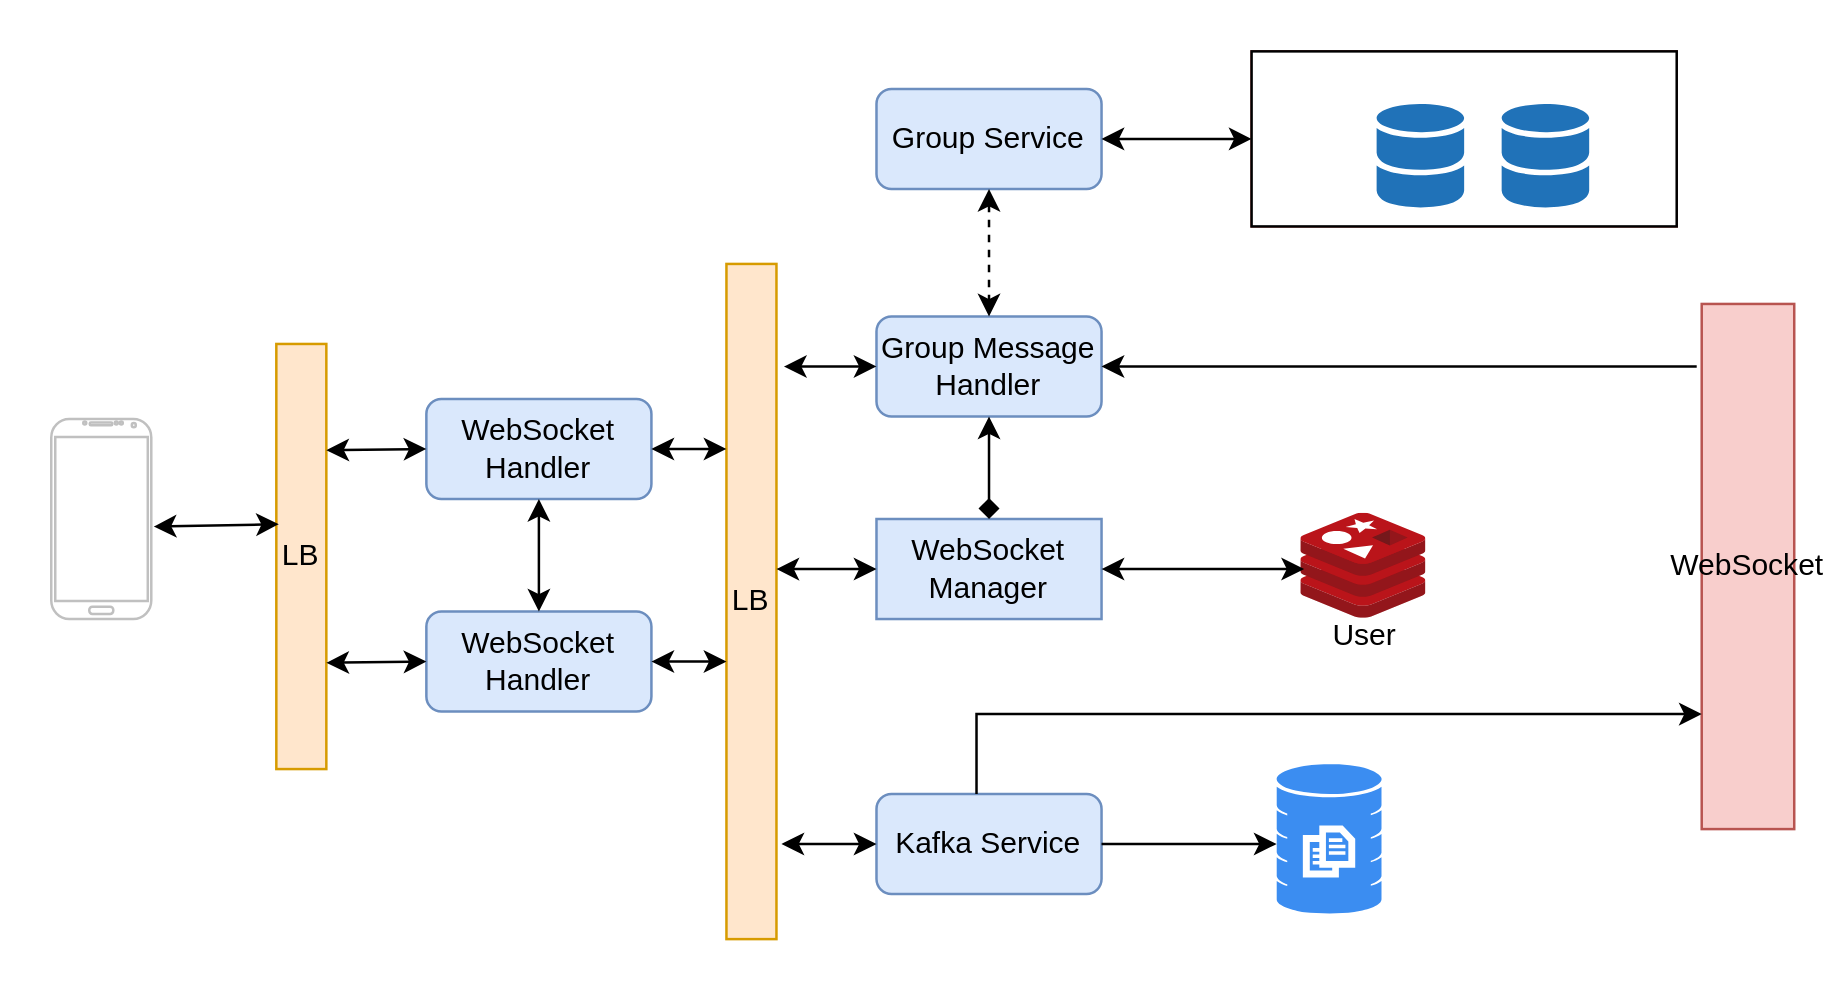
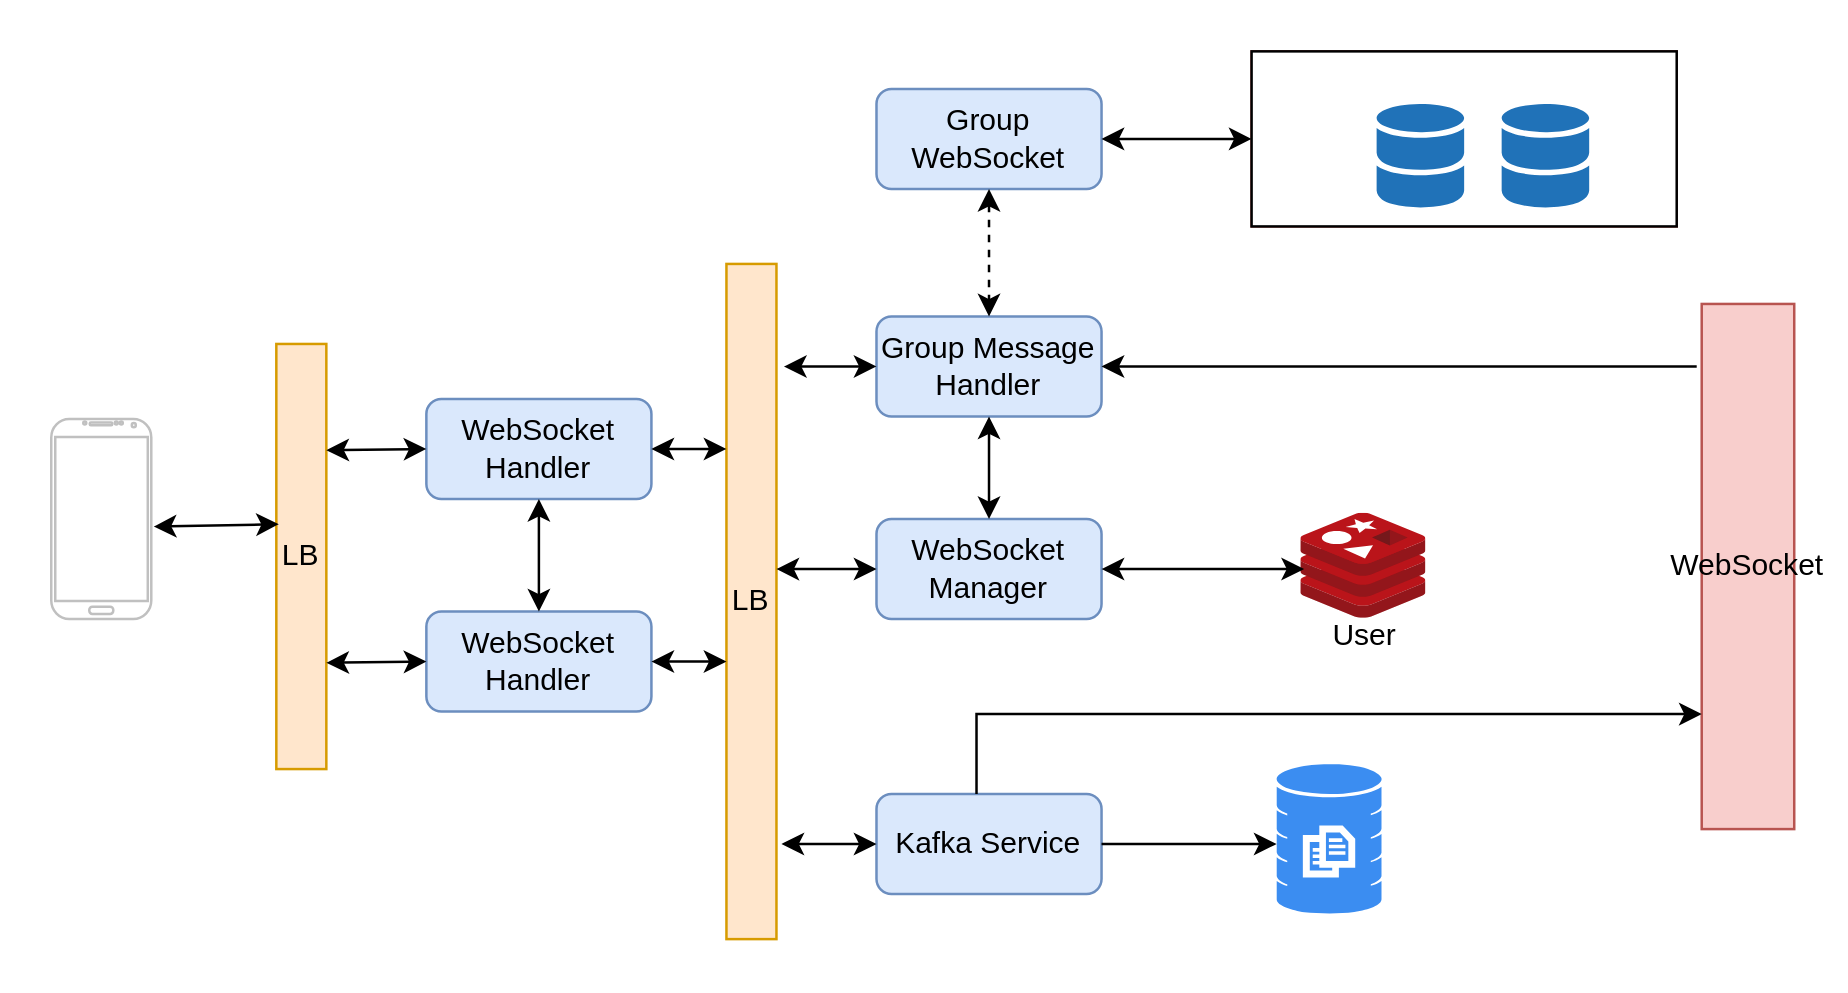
(989, 139) -> (989, 139)
(989, 498) -> (989, 500)
(989, 569) -> (989, 569)
